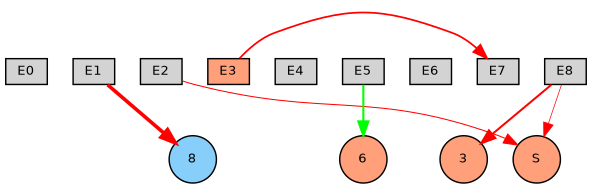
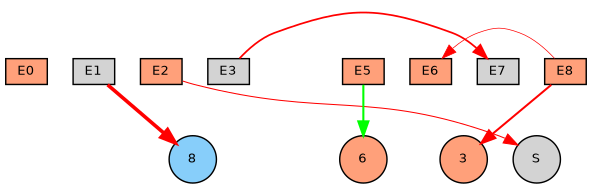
(27, 72) -> (27, 72)
(161, 72) -> (161, 72)
(229, 72) -> (229, 72)
(296, 72) -> none
(363, 72) -> (363, 72)
(431, 72) -> (431, 72)
(565, 72) -> (565, 72)
(555, 104) -> (506, 29)
(537, 159) -> (537, 159)
